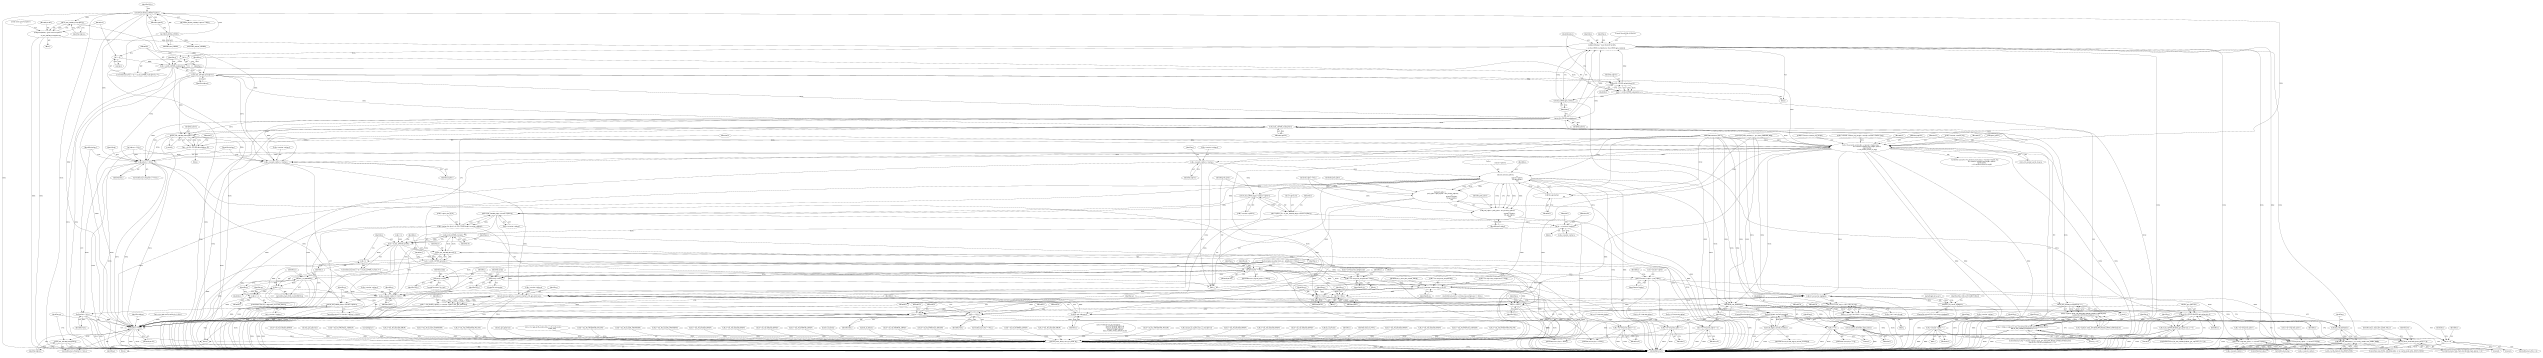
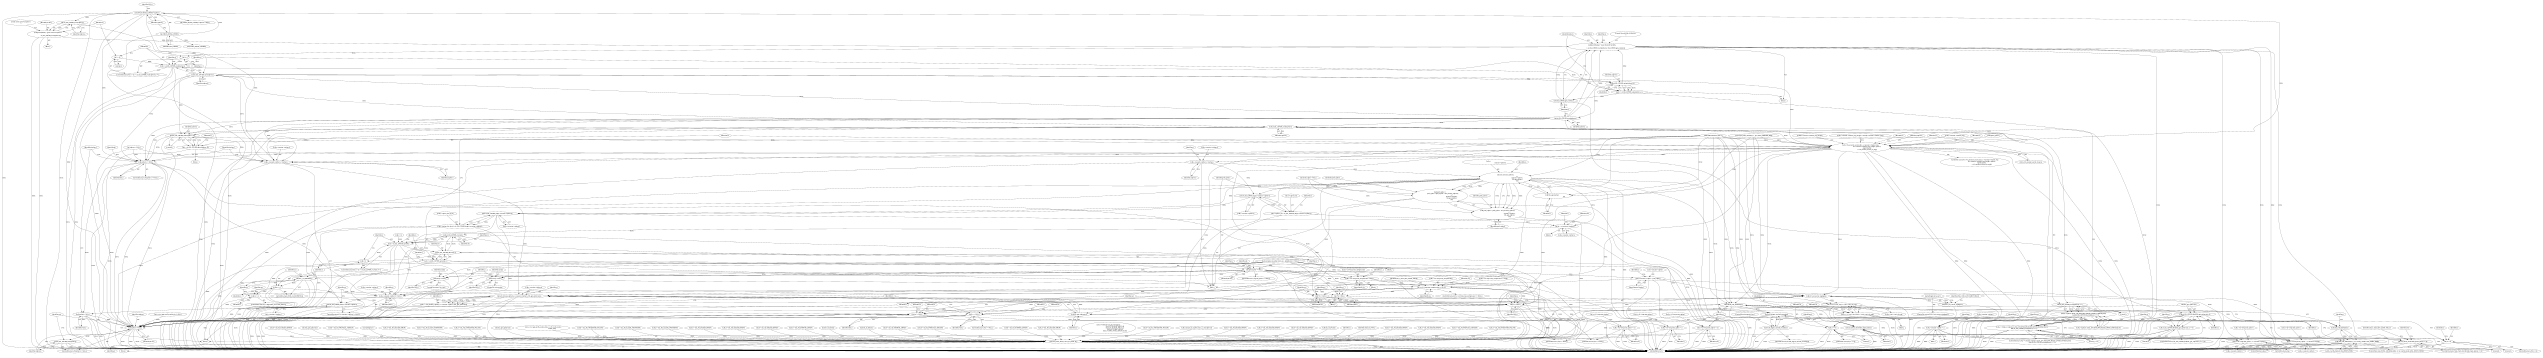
none -> (1465, 279)
(1943, 309) -> (1933, 305)
